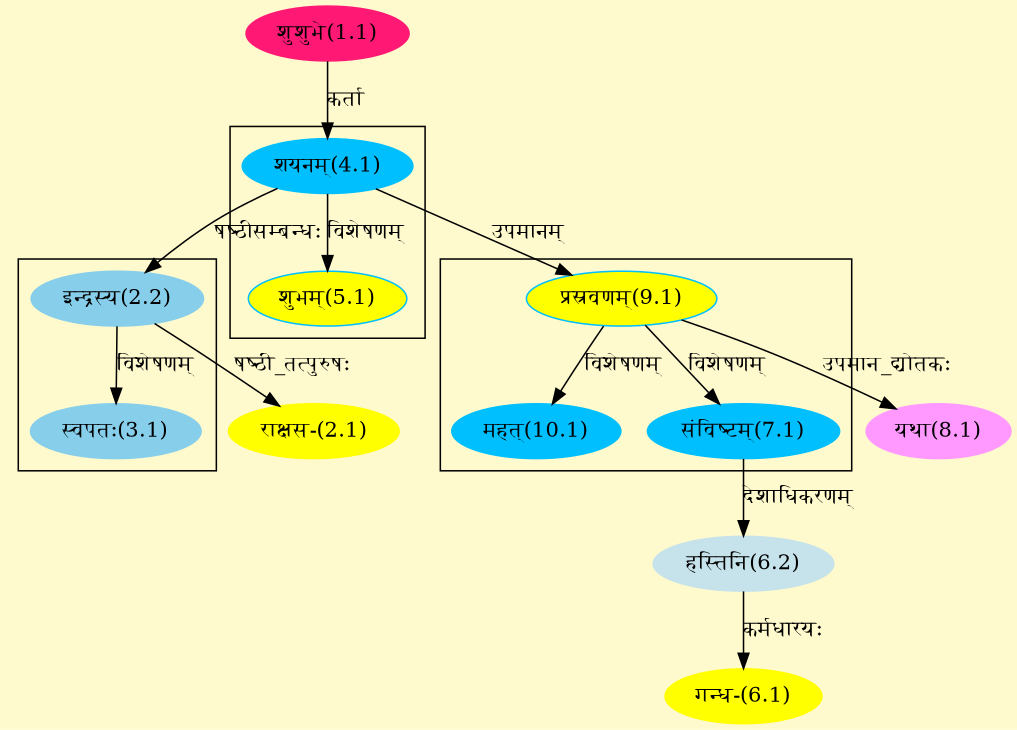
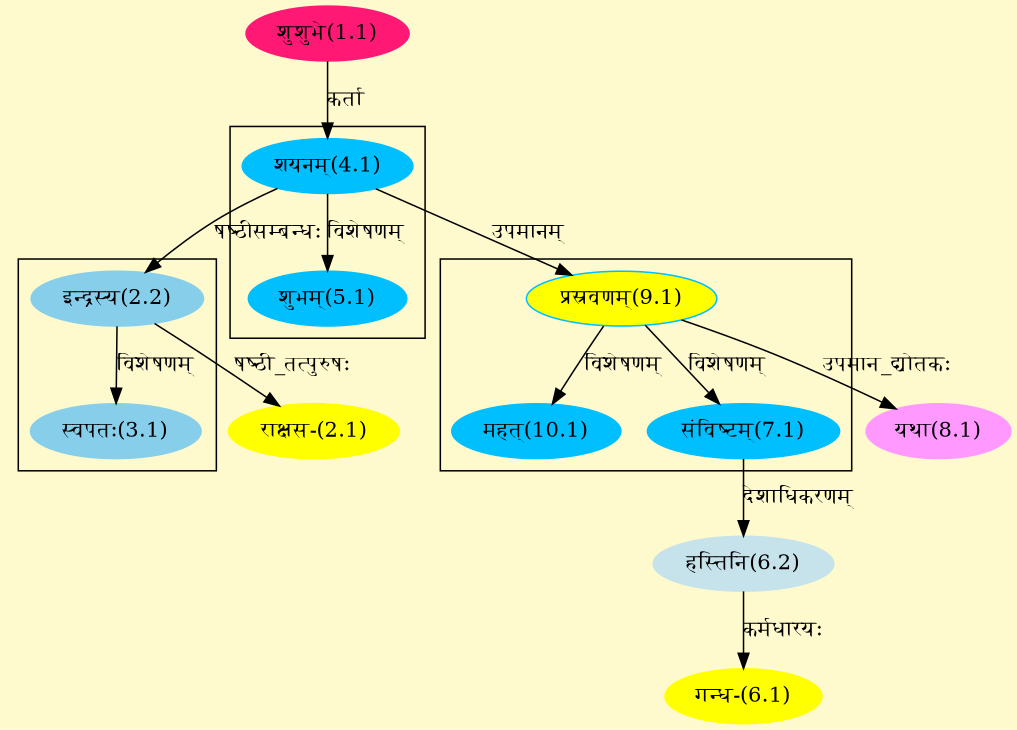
(328, 299) -> (328, 299)
